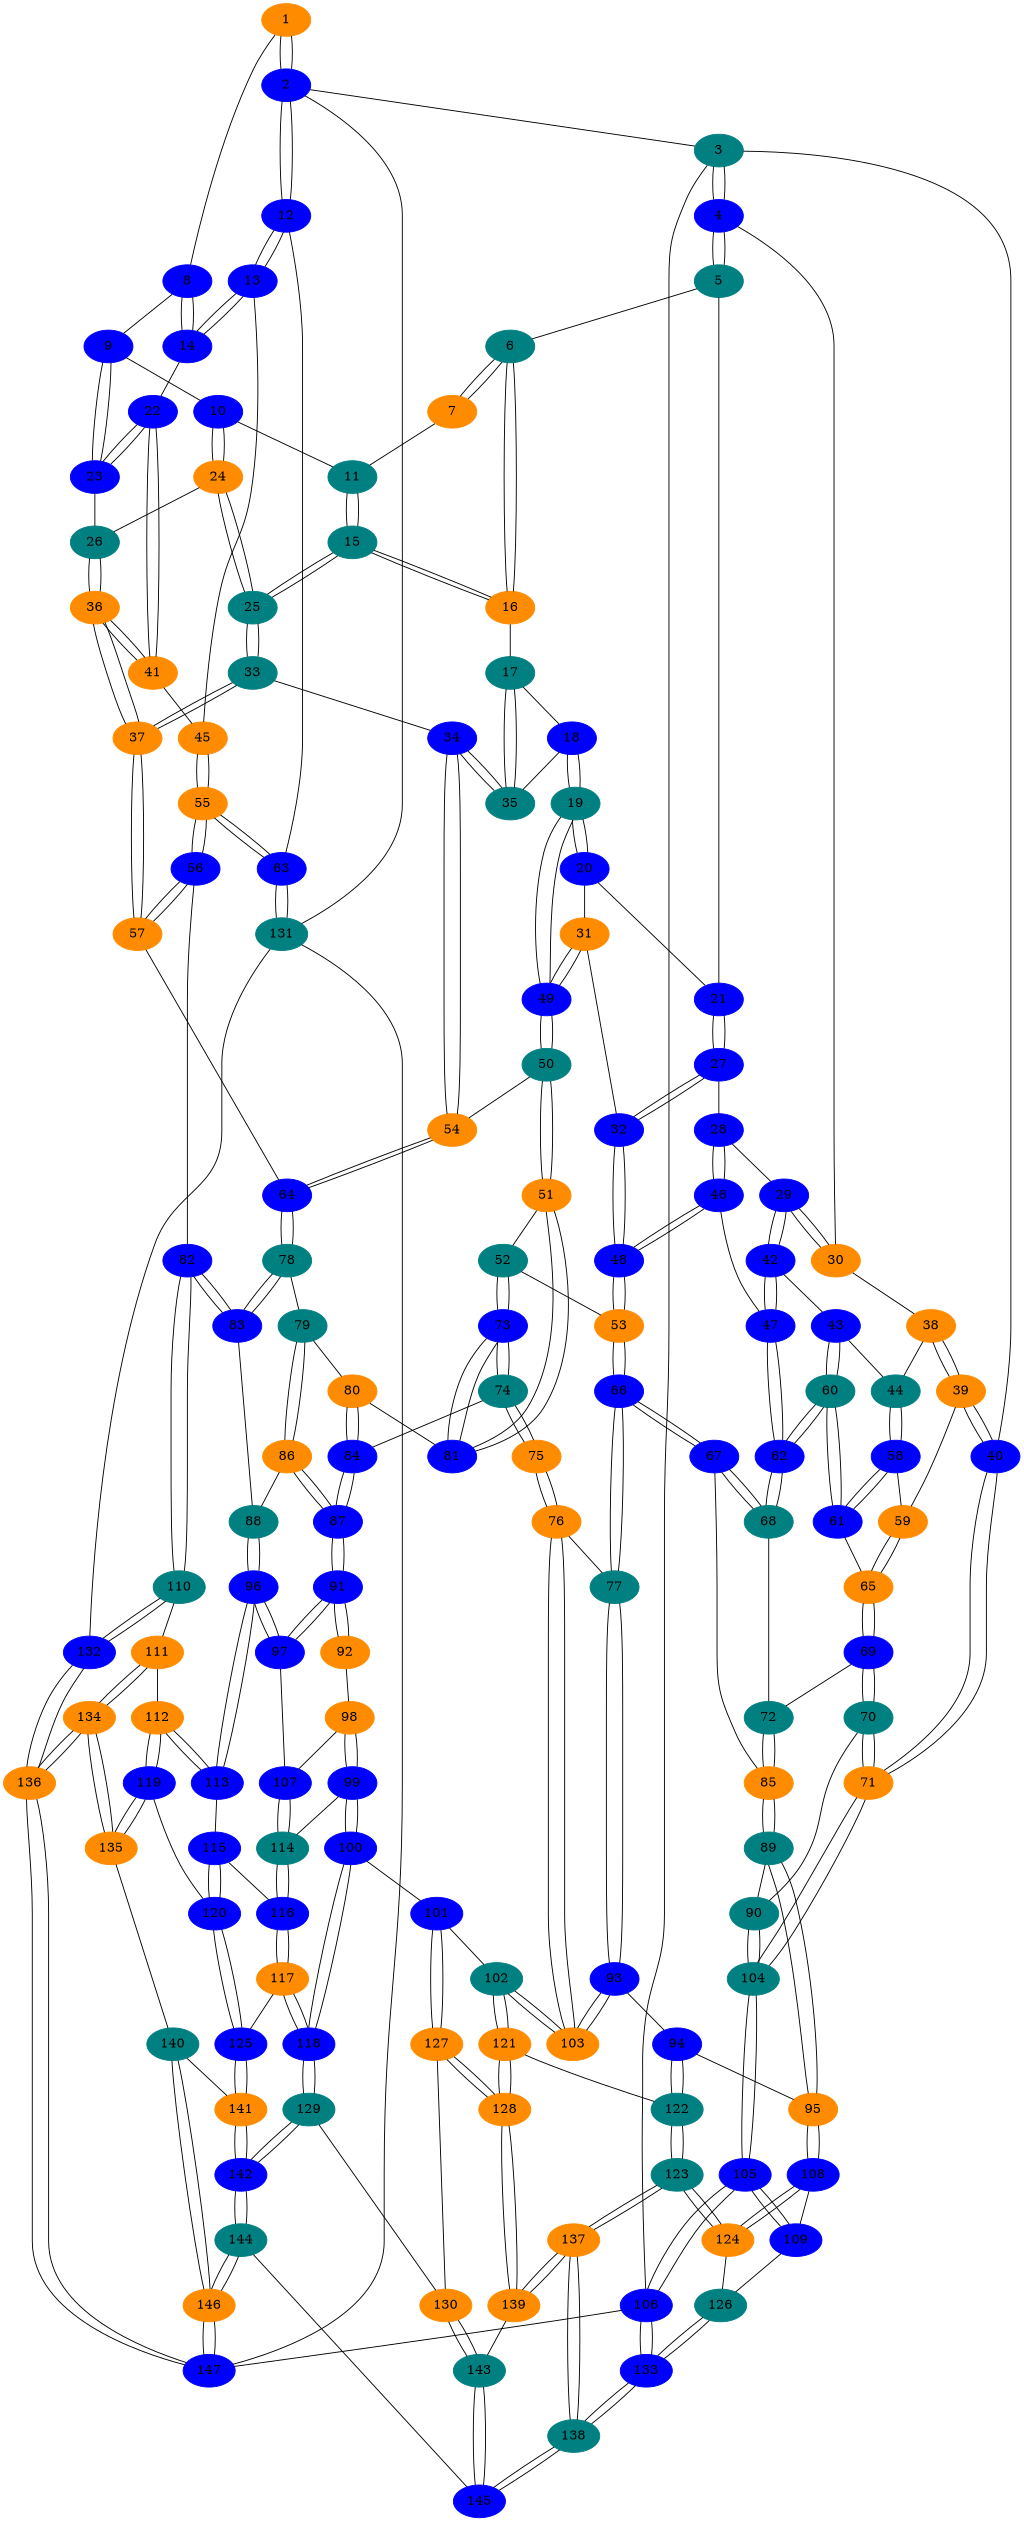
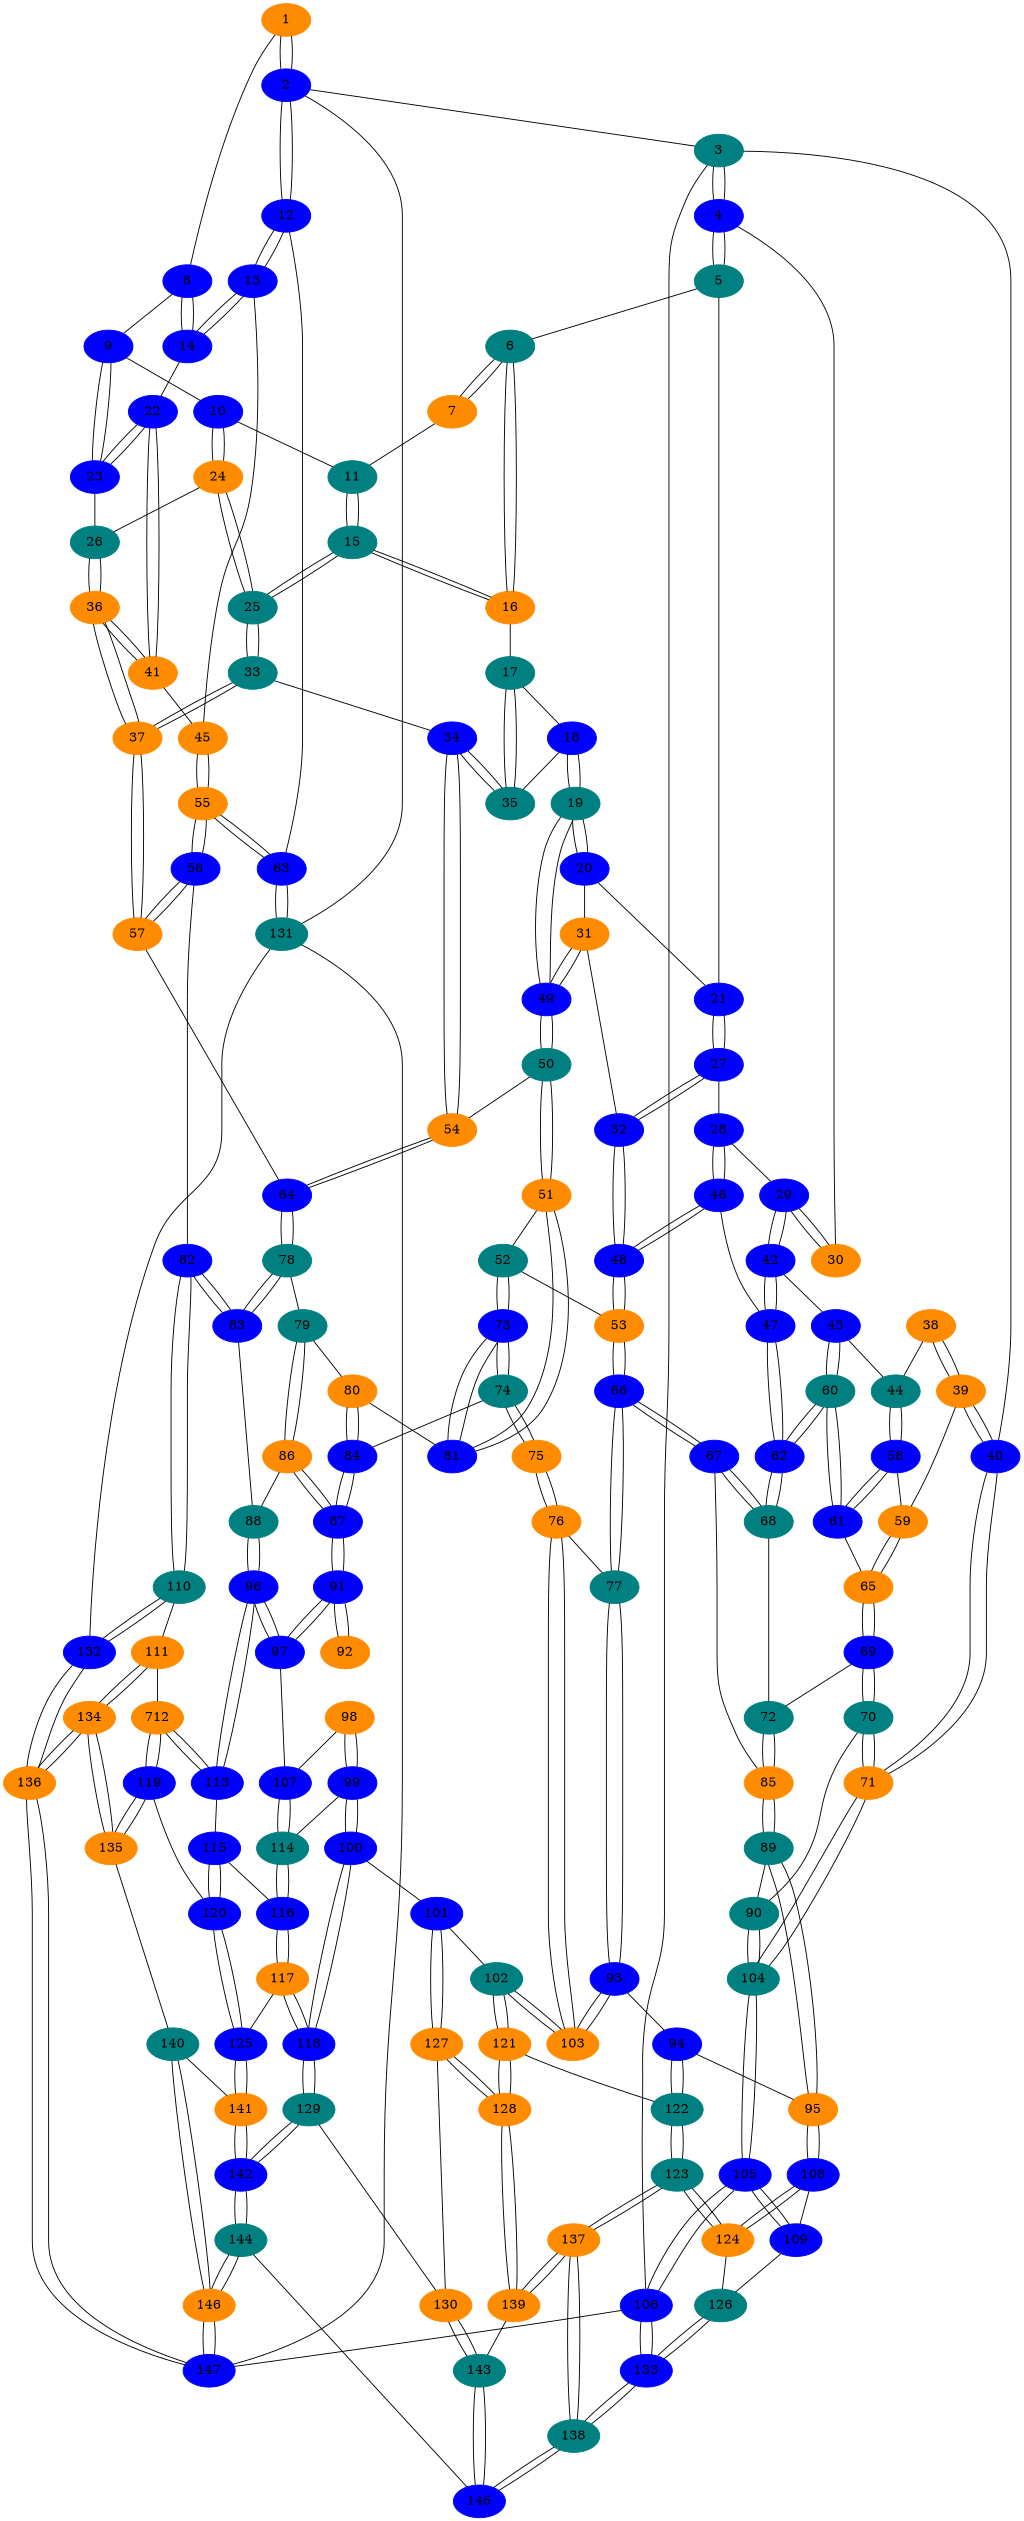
(884, 1293) -> none
(347, 1685) -> none
(157, 1718) -> (157, 1718)
